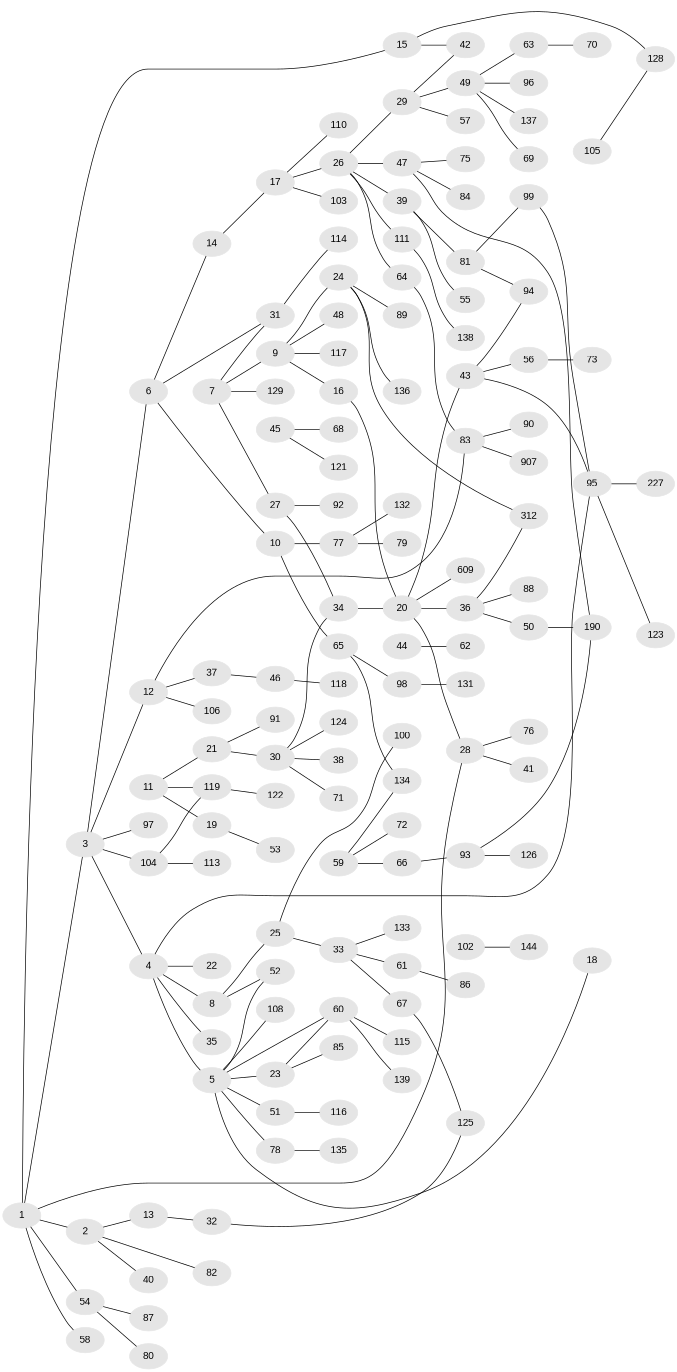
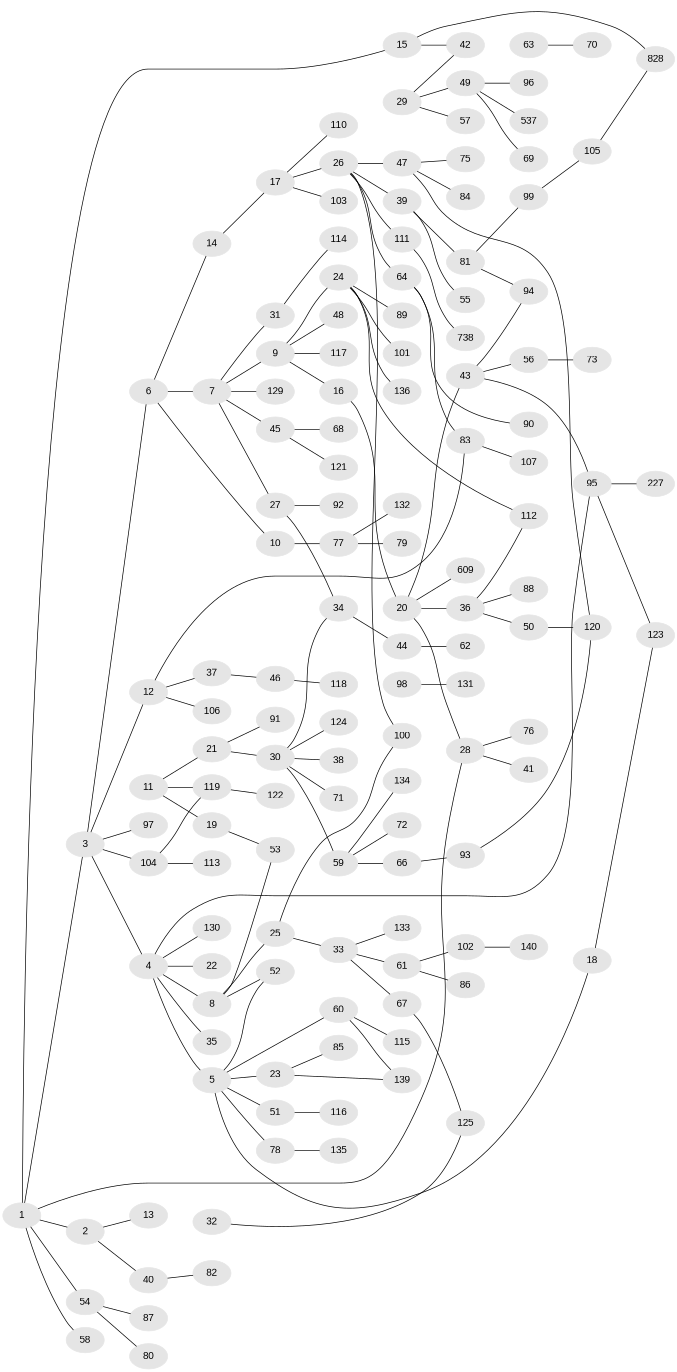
(656, 59) -> (656, 59)
(497, 64) -> none
(529, 121) -> (529, 121)
(370, 133) -> (376, 434)
(568, 324) -> (561, 174)
(465, 338) -> (465, 338)
(212, 354) -> (180, 392)
none -> (402, 354)
none -> (244, 411)
(497, 433) -> (441, 388)
(529, 463) -> (529, 463)
(529, 516) -> (529, 516)
(371, 608) -> (369, 626)
(592, 627) -> (592, 627)
(339, 646) -> none
none -> (624, 798)
none -> (313, 808)
(529, 856) -> none
none -> (212, 928)
none -> (250, 930)
(529, 947) -> (529, 947)
none -> (434, 957)
(275, 1010) -> none
(307, 1042) -> (339, 1077)
(180, 1219) -> none
(149, 1252) -> (180, 1277)
